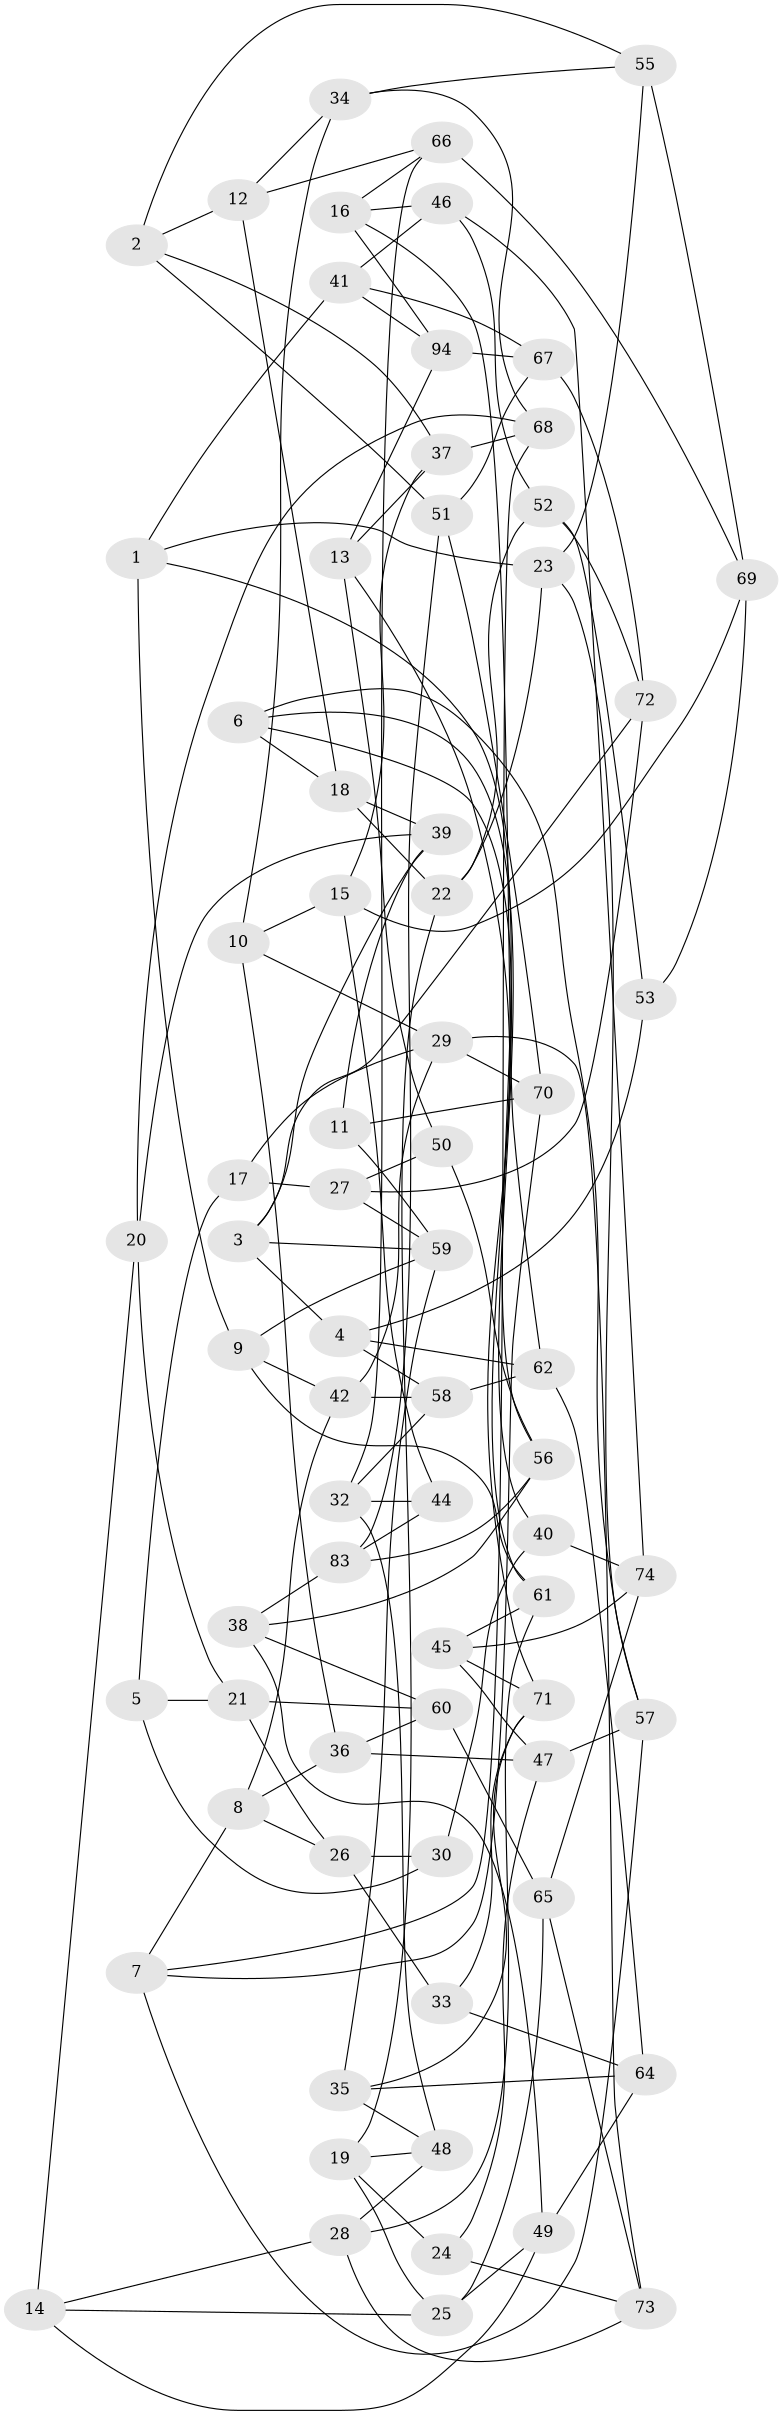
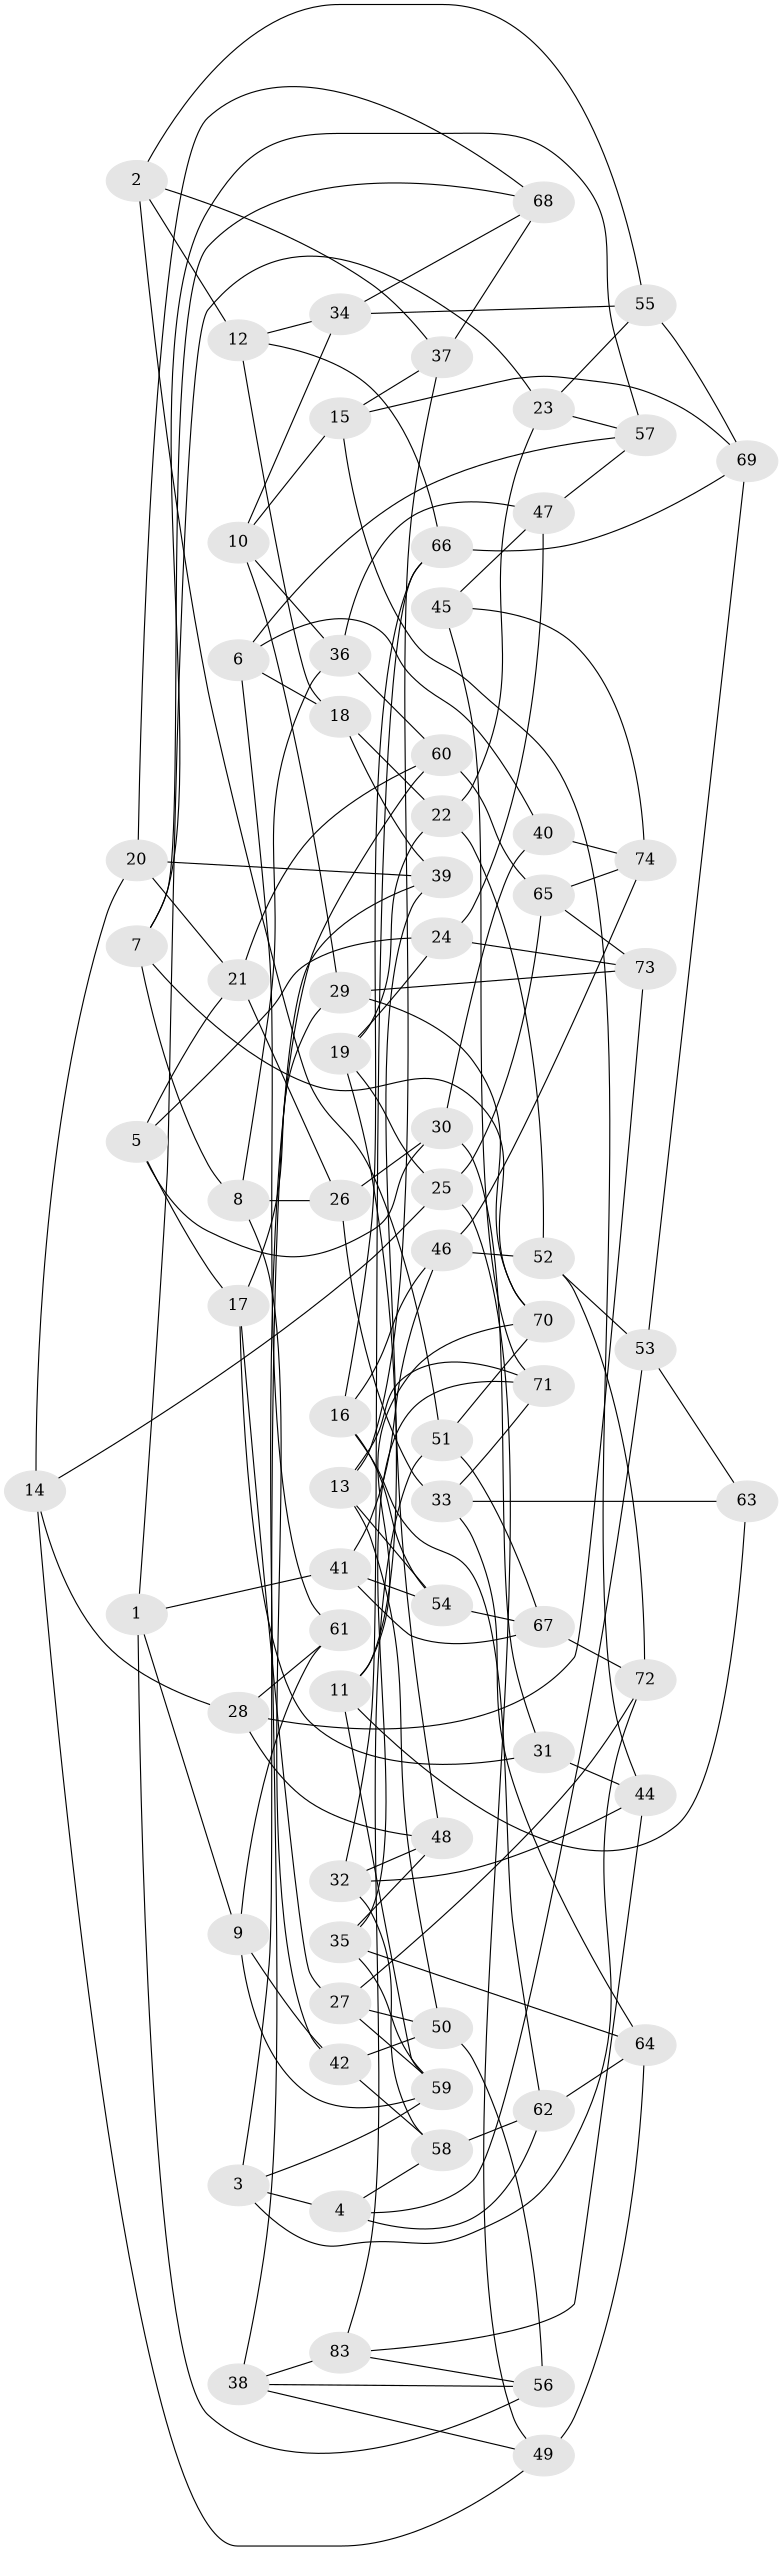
(442, 350) -> (442, 1605)
none -> (249, 1032)
(396, 1290) -> (391, 2046)
none -> (747, 1501)
(483, 1628) -> none
none -> (544, 1752)
